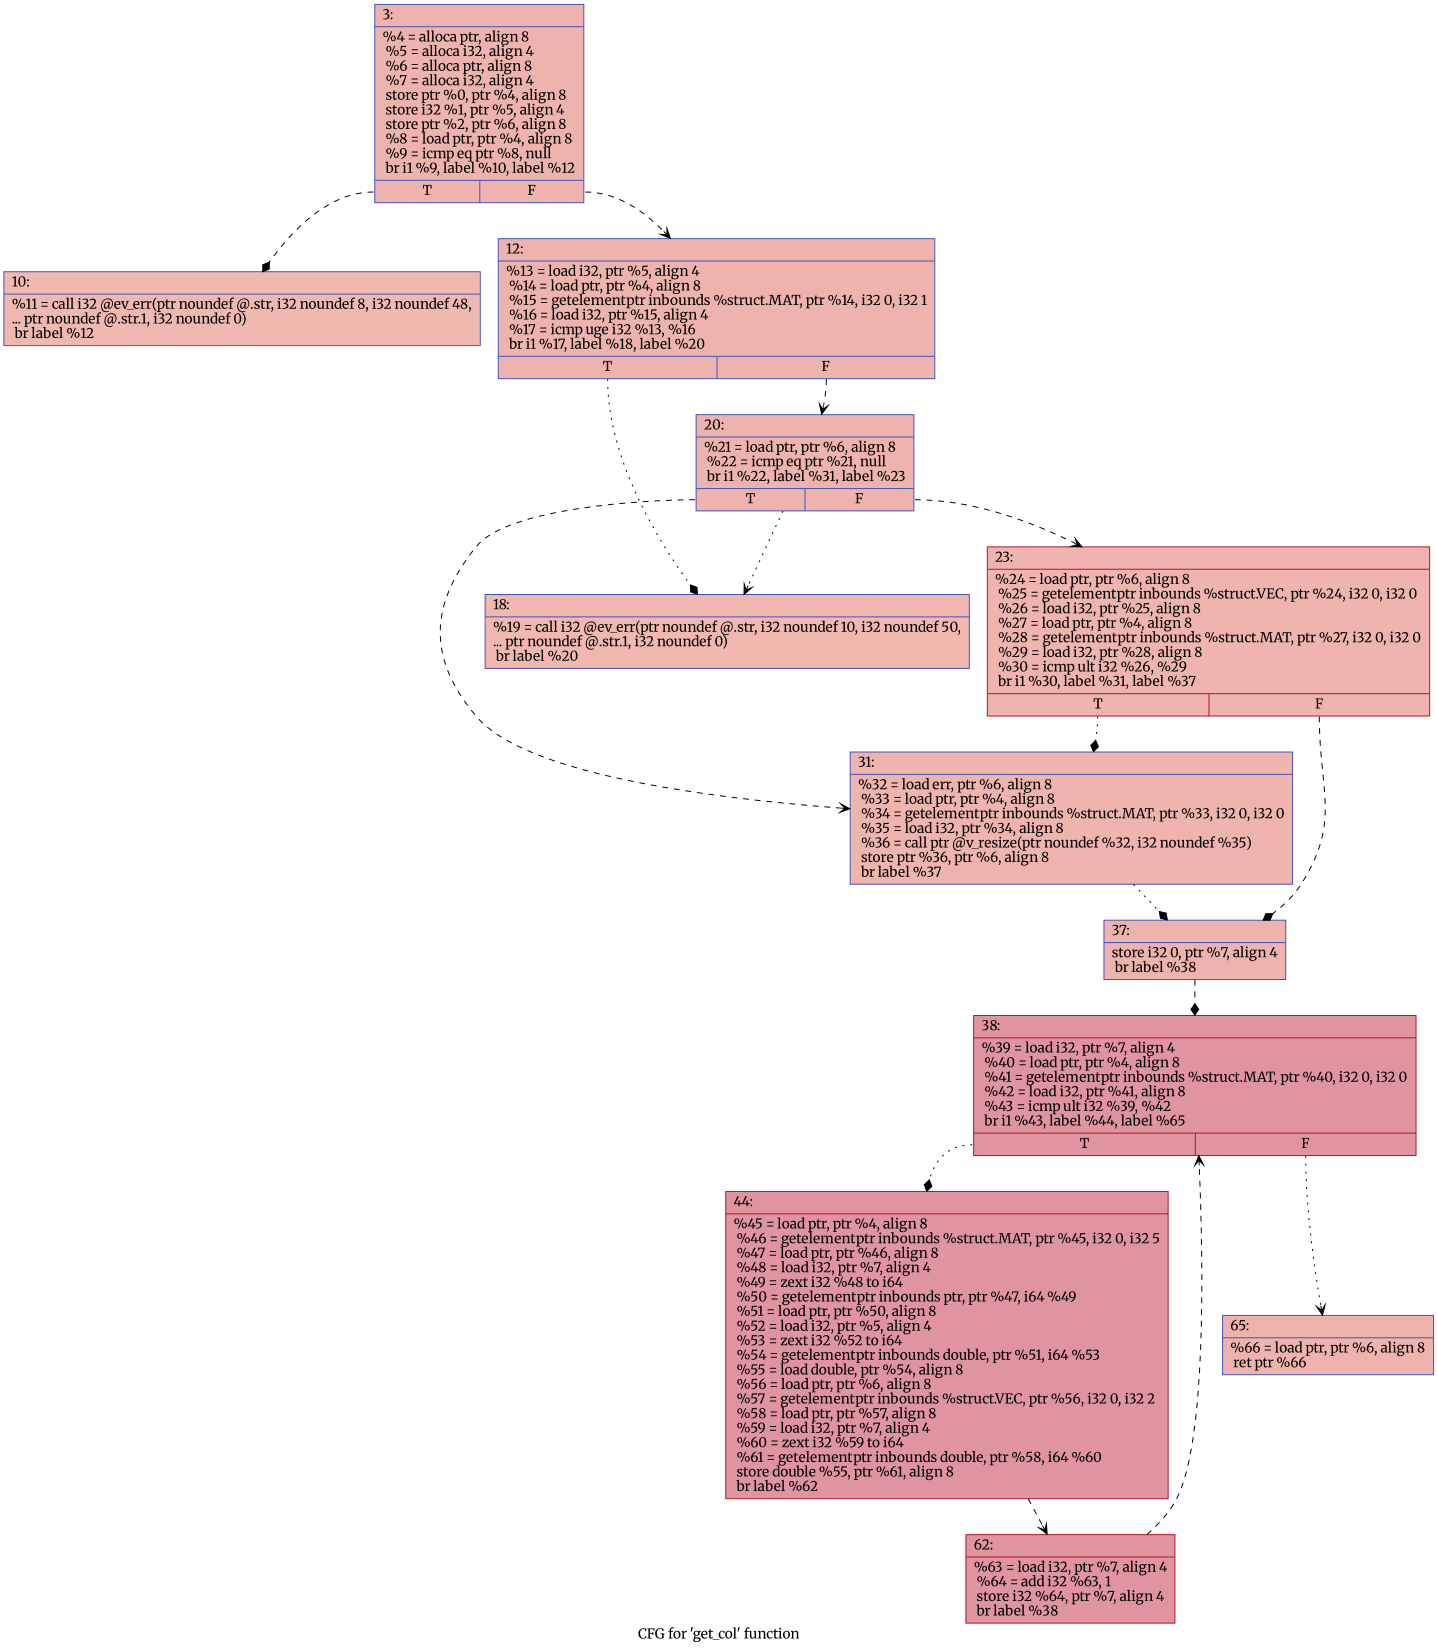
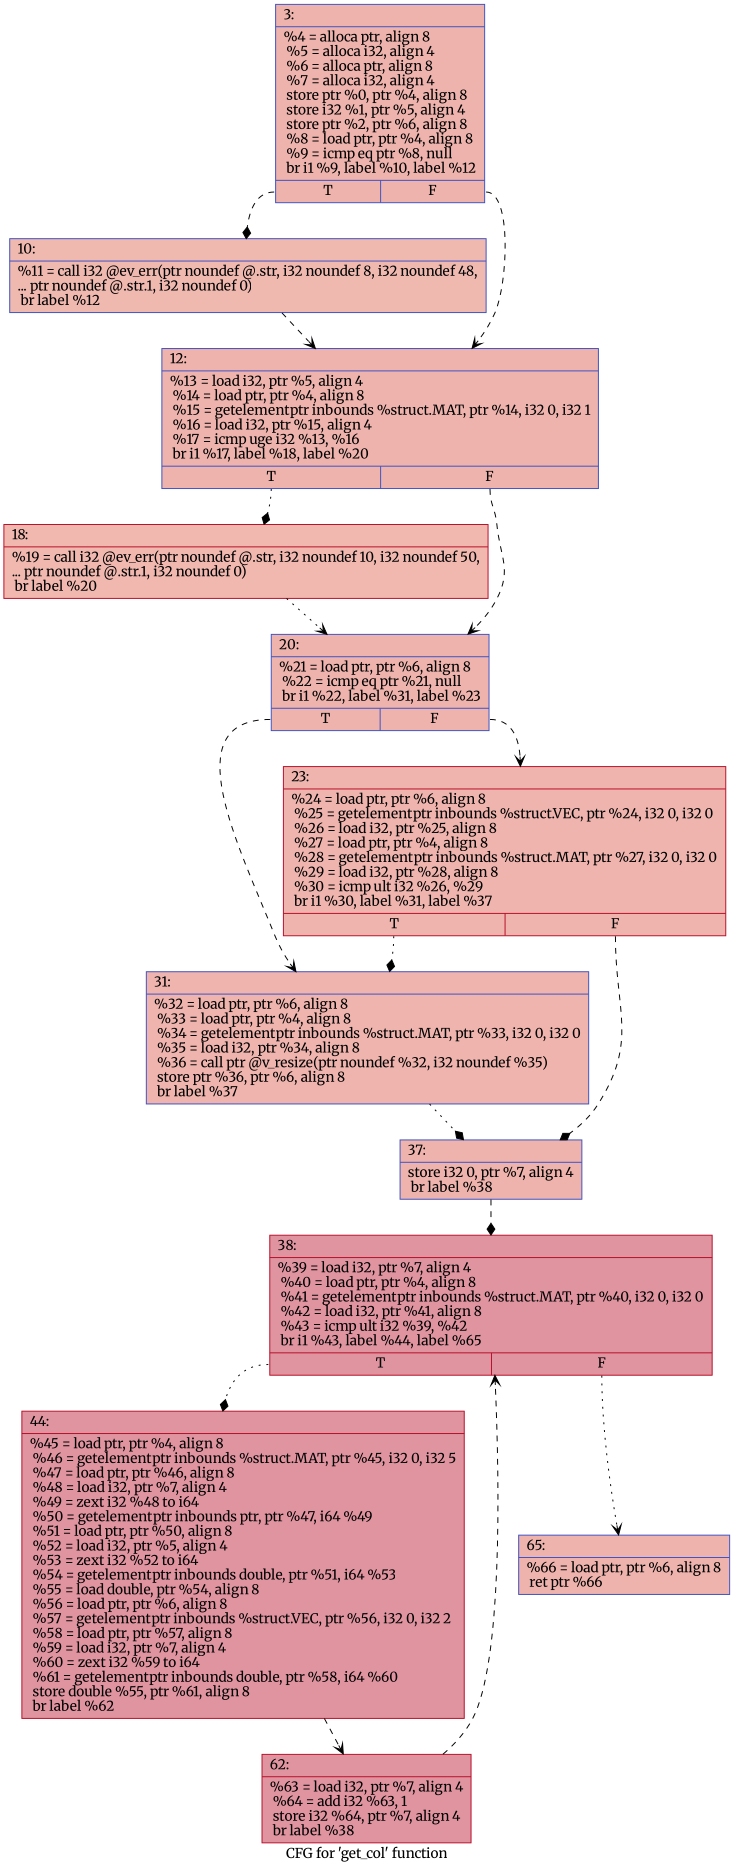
none -> (295, 327)
(766, 548) -> (303, 613)
(727, 631) -> (246, 561)
(955, 785) -> (251, 1005)
